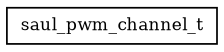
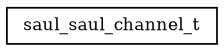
(112, 26) -> (112, 26)
